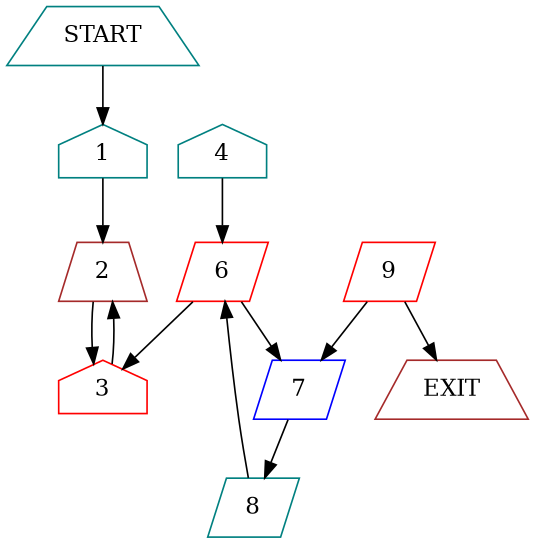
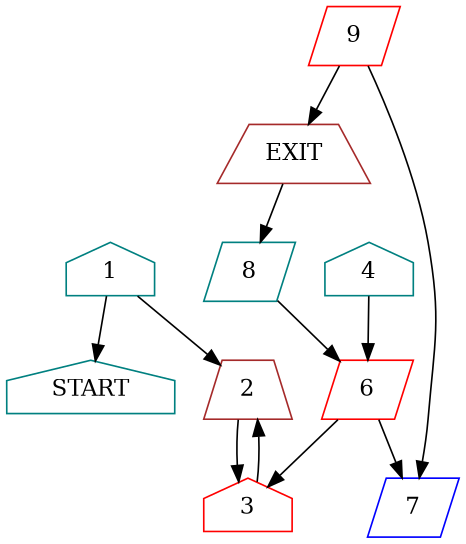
(103, 36) -> (91, 390)
(103, 87) -> (102, 320)
(279, 441) -> (275, 205)
